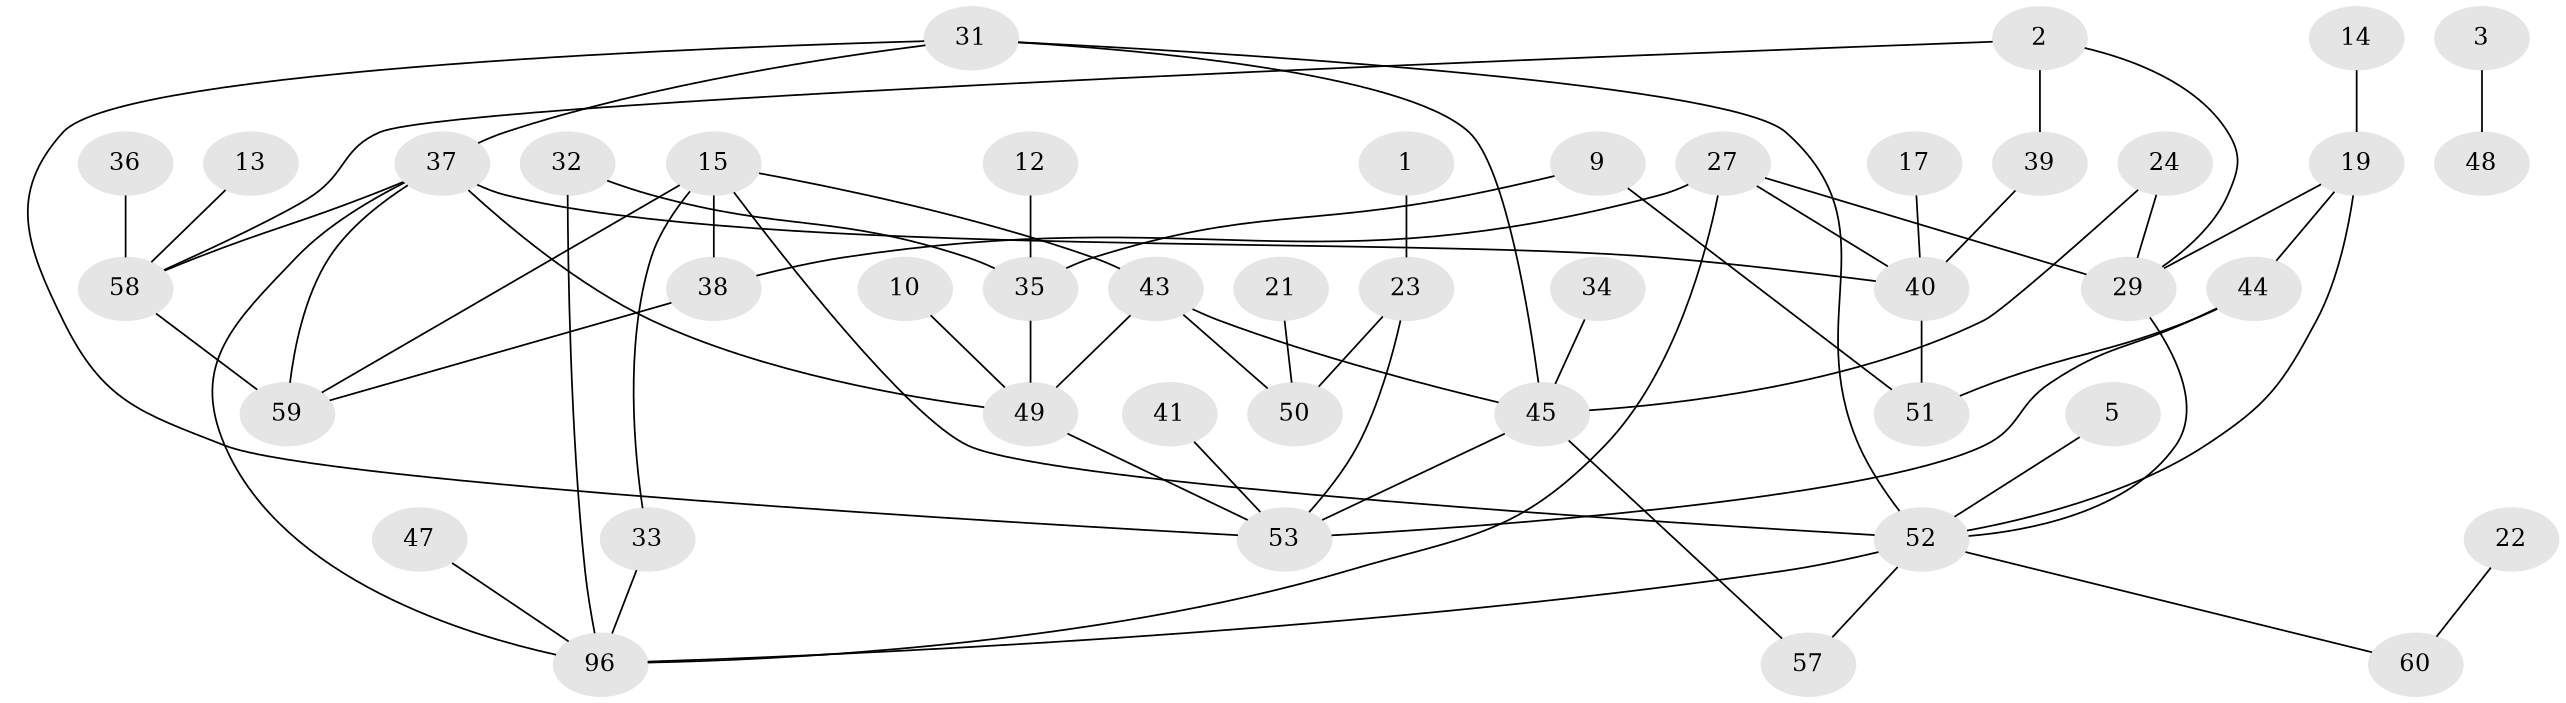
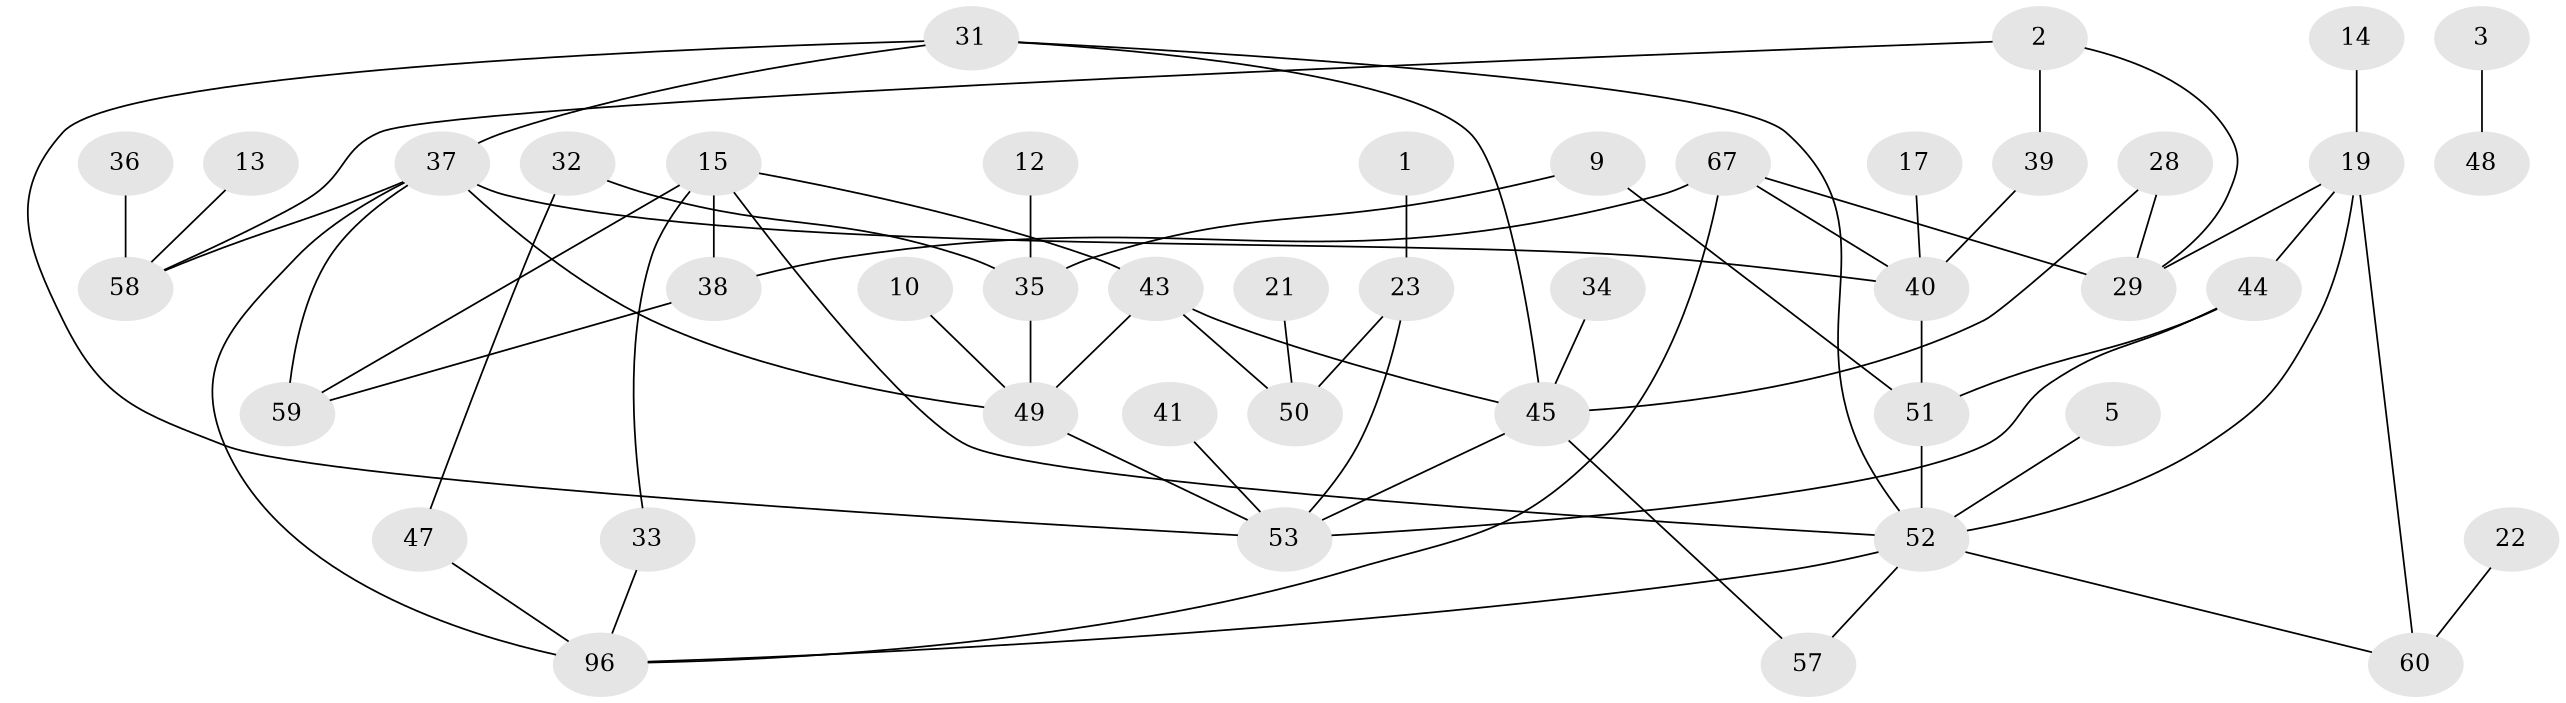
(1723, 164) -> (1723, 164)
(2165, 164) -> (2165, 164)
(207, 352) -> none
none -> (2386, 414)
(573, 415) -> (497, 335)
(2169, 453) -> (1922, 479)
